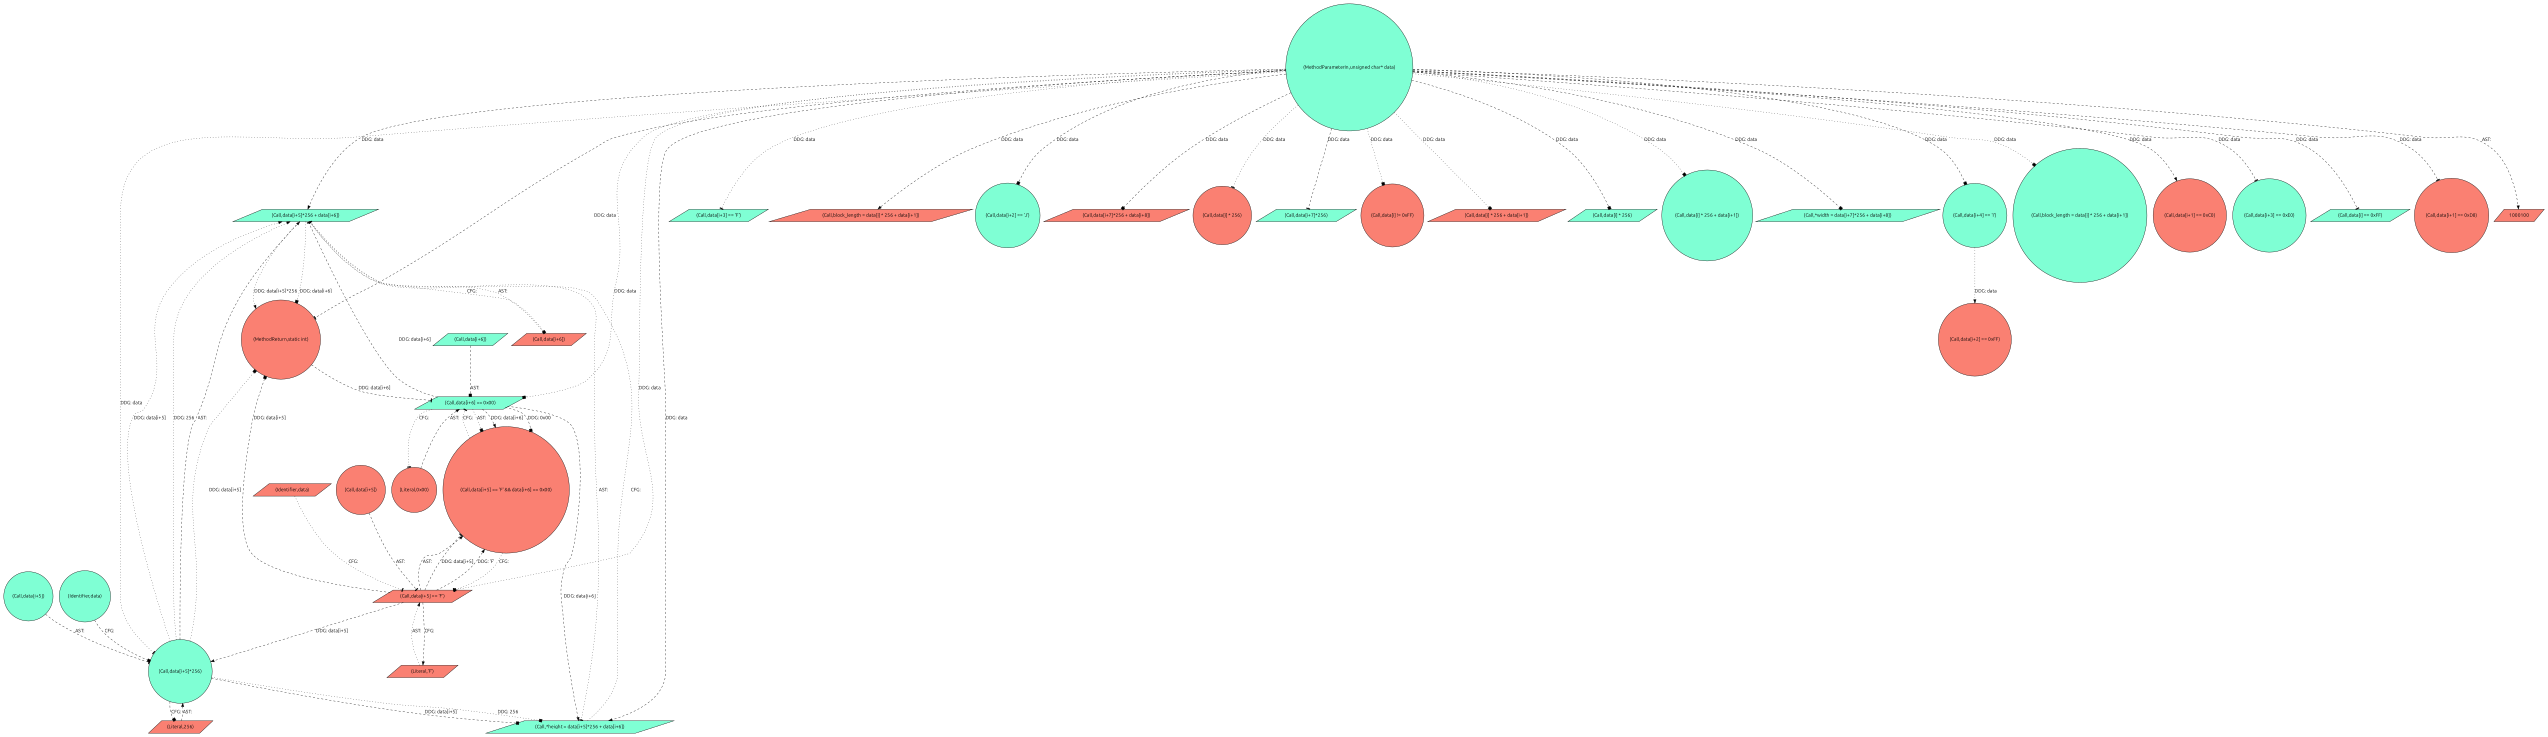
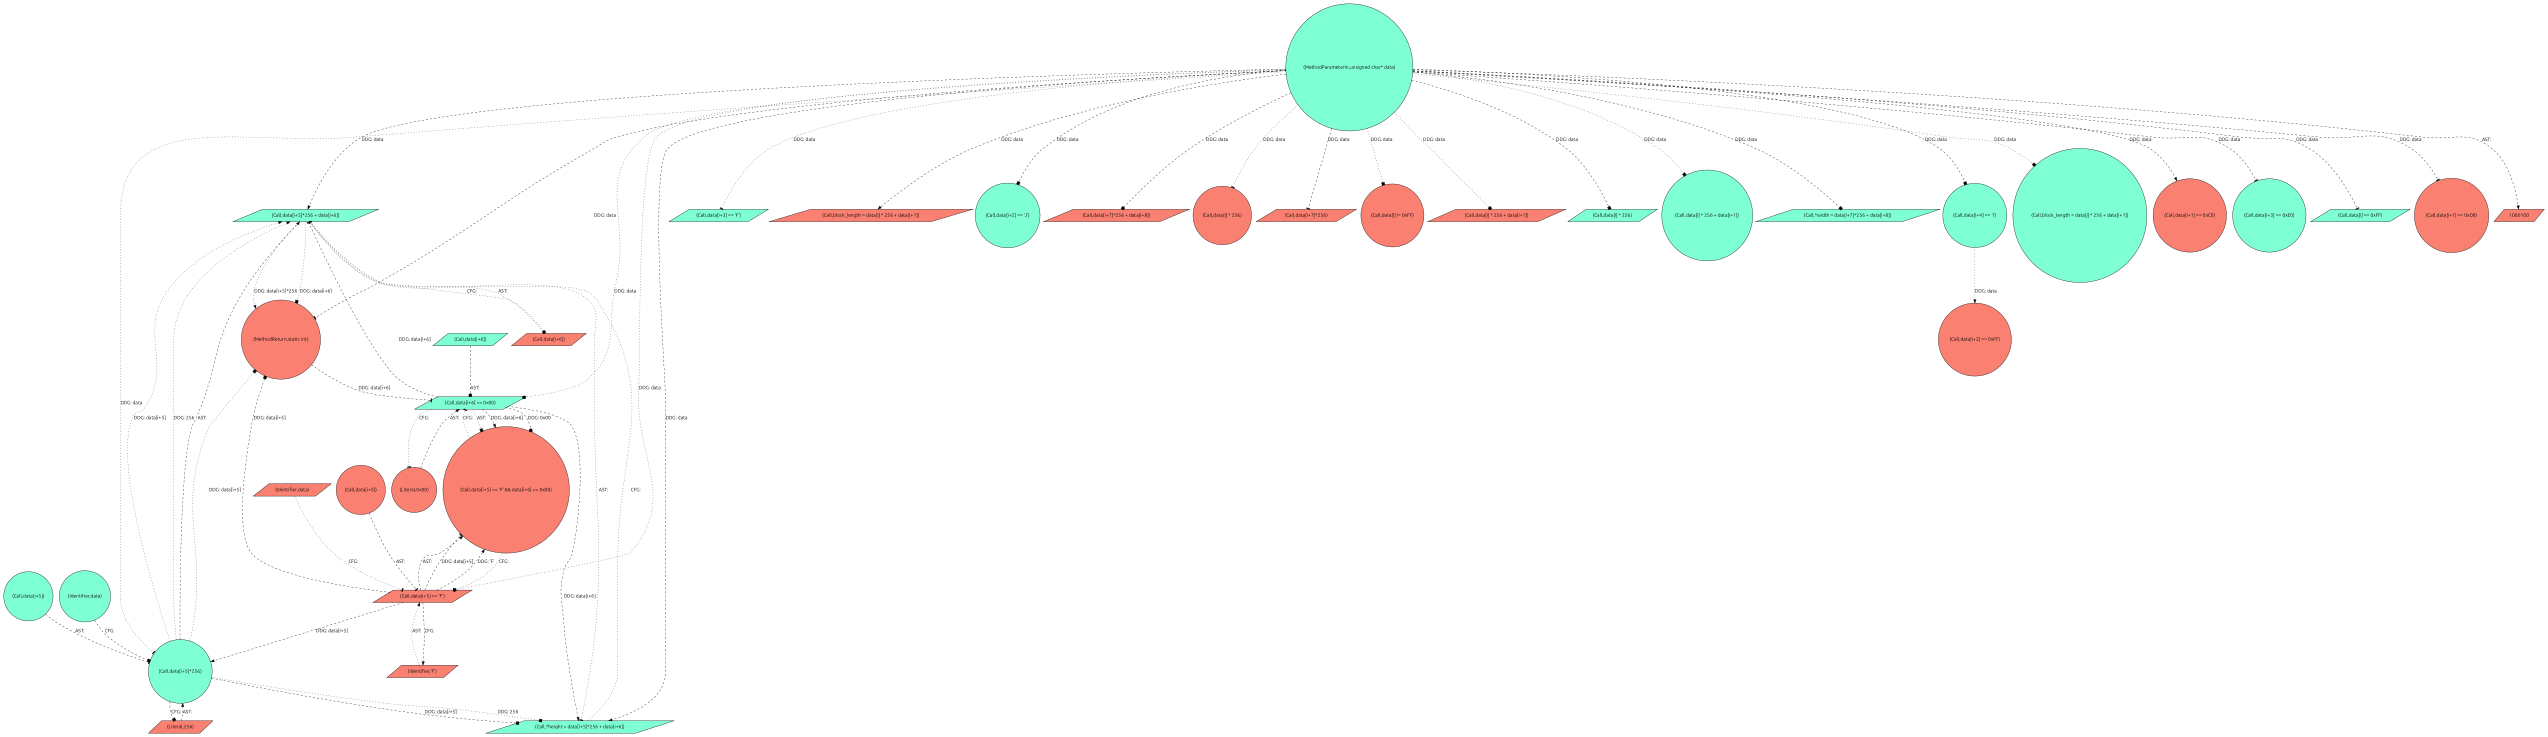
(1306, 215) -> (1306, 215)
(422, 671) -> (422, 671)
